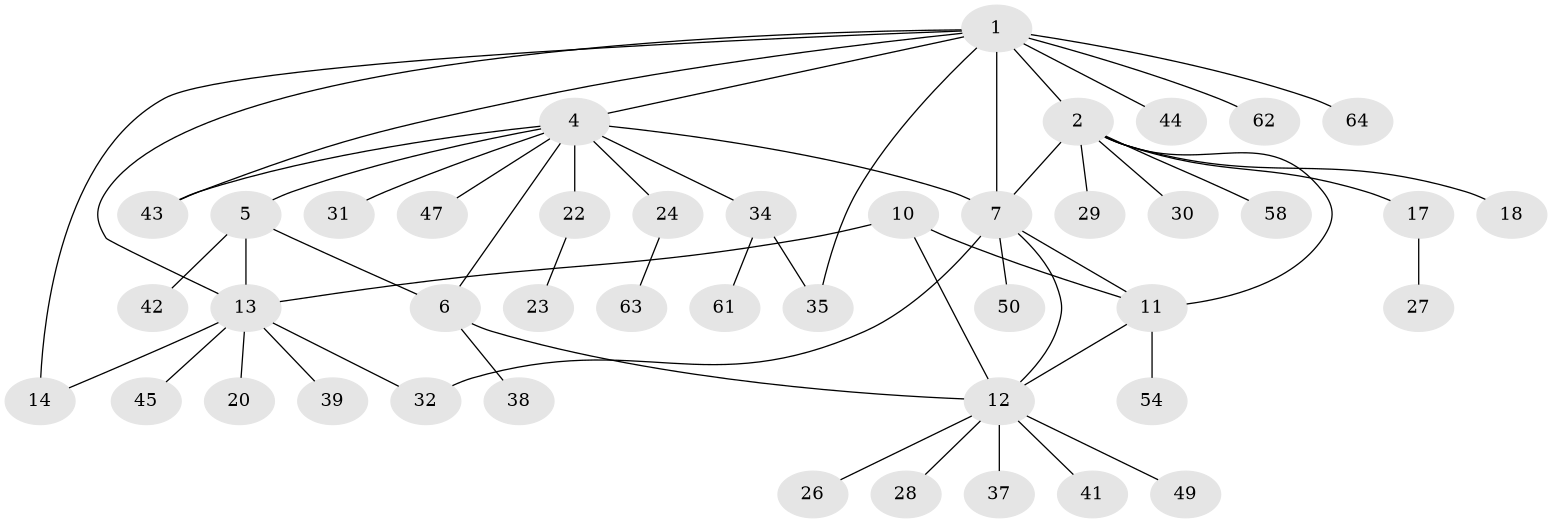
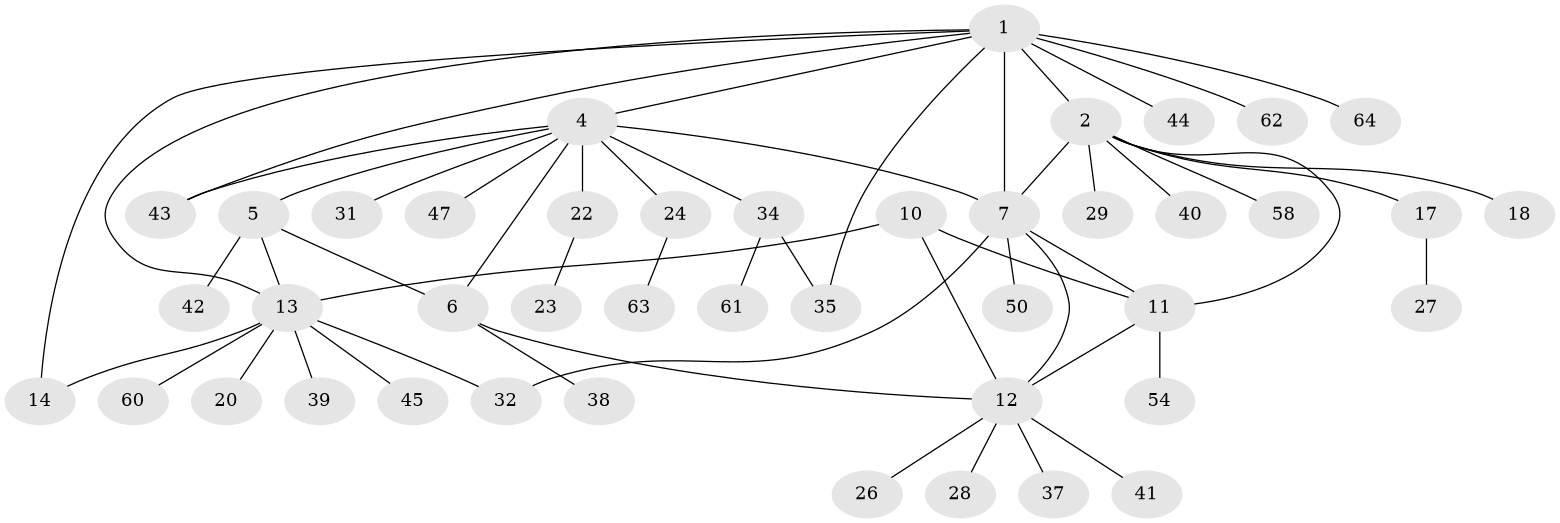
(1183, 215) -> (1191, 215)
none -> (133, 401)
(1186, 494) -> none
